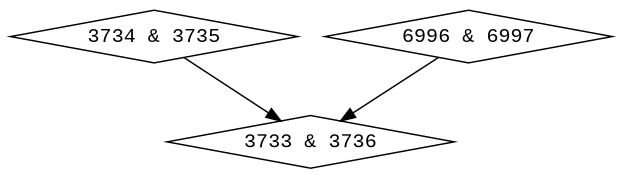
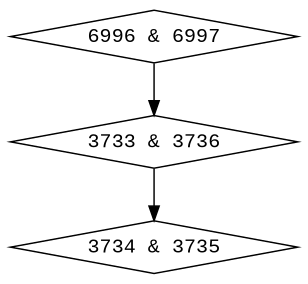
(226, 85) -> (154, 187)
